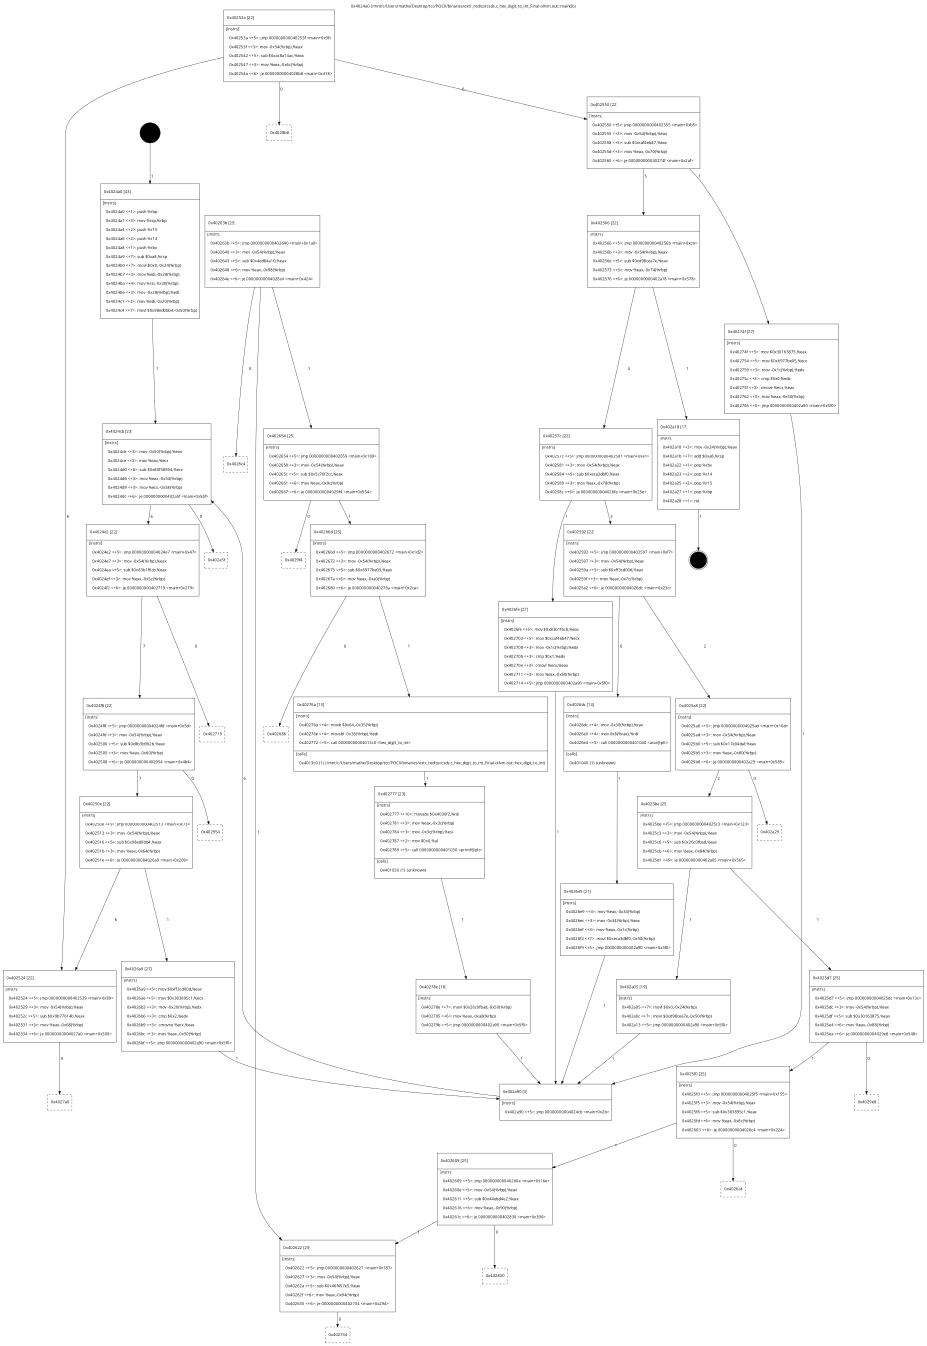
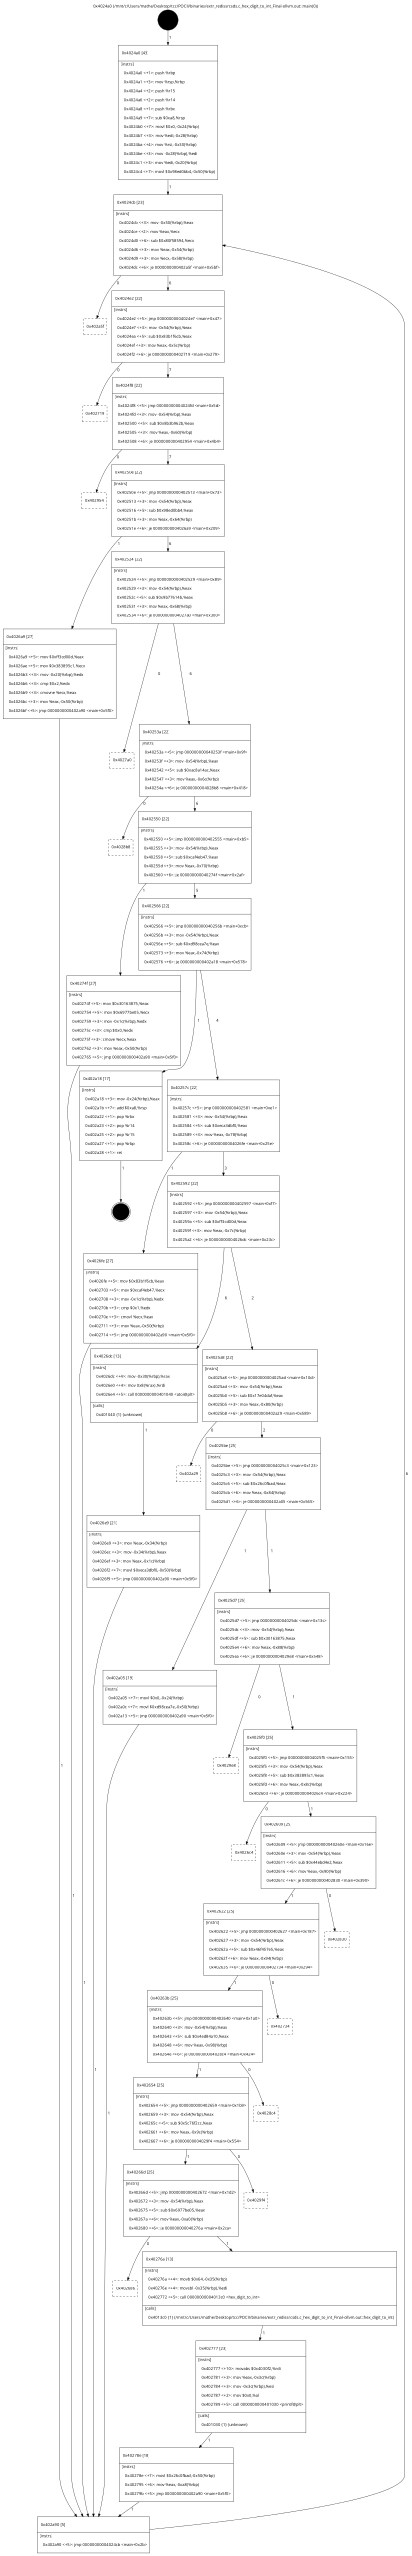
(66, 459) -> (181, 672)
(256, 766) -> (234, 1982)
